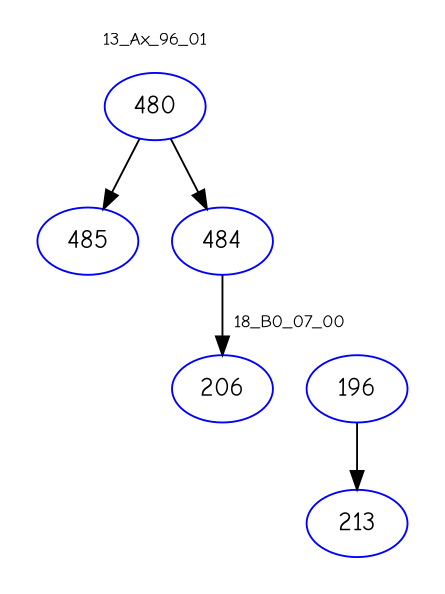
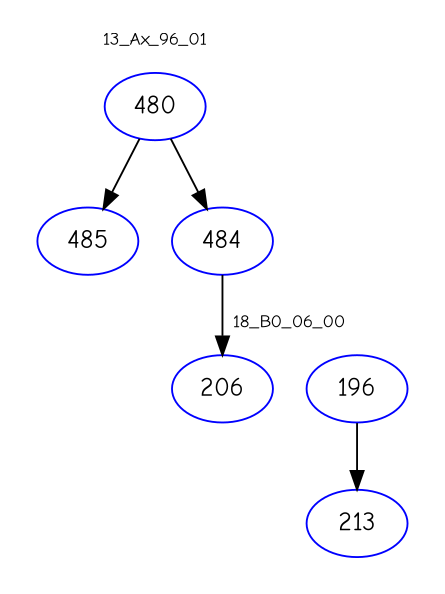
(290, 322) -> (290, 322)
